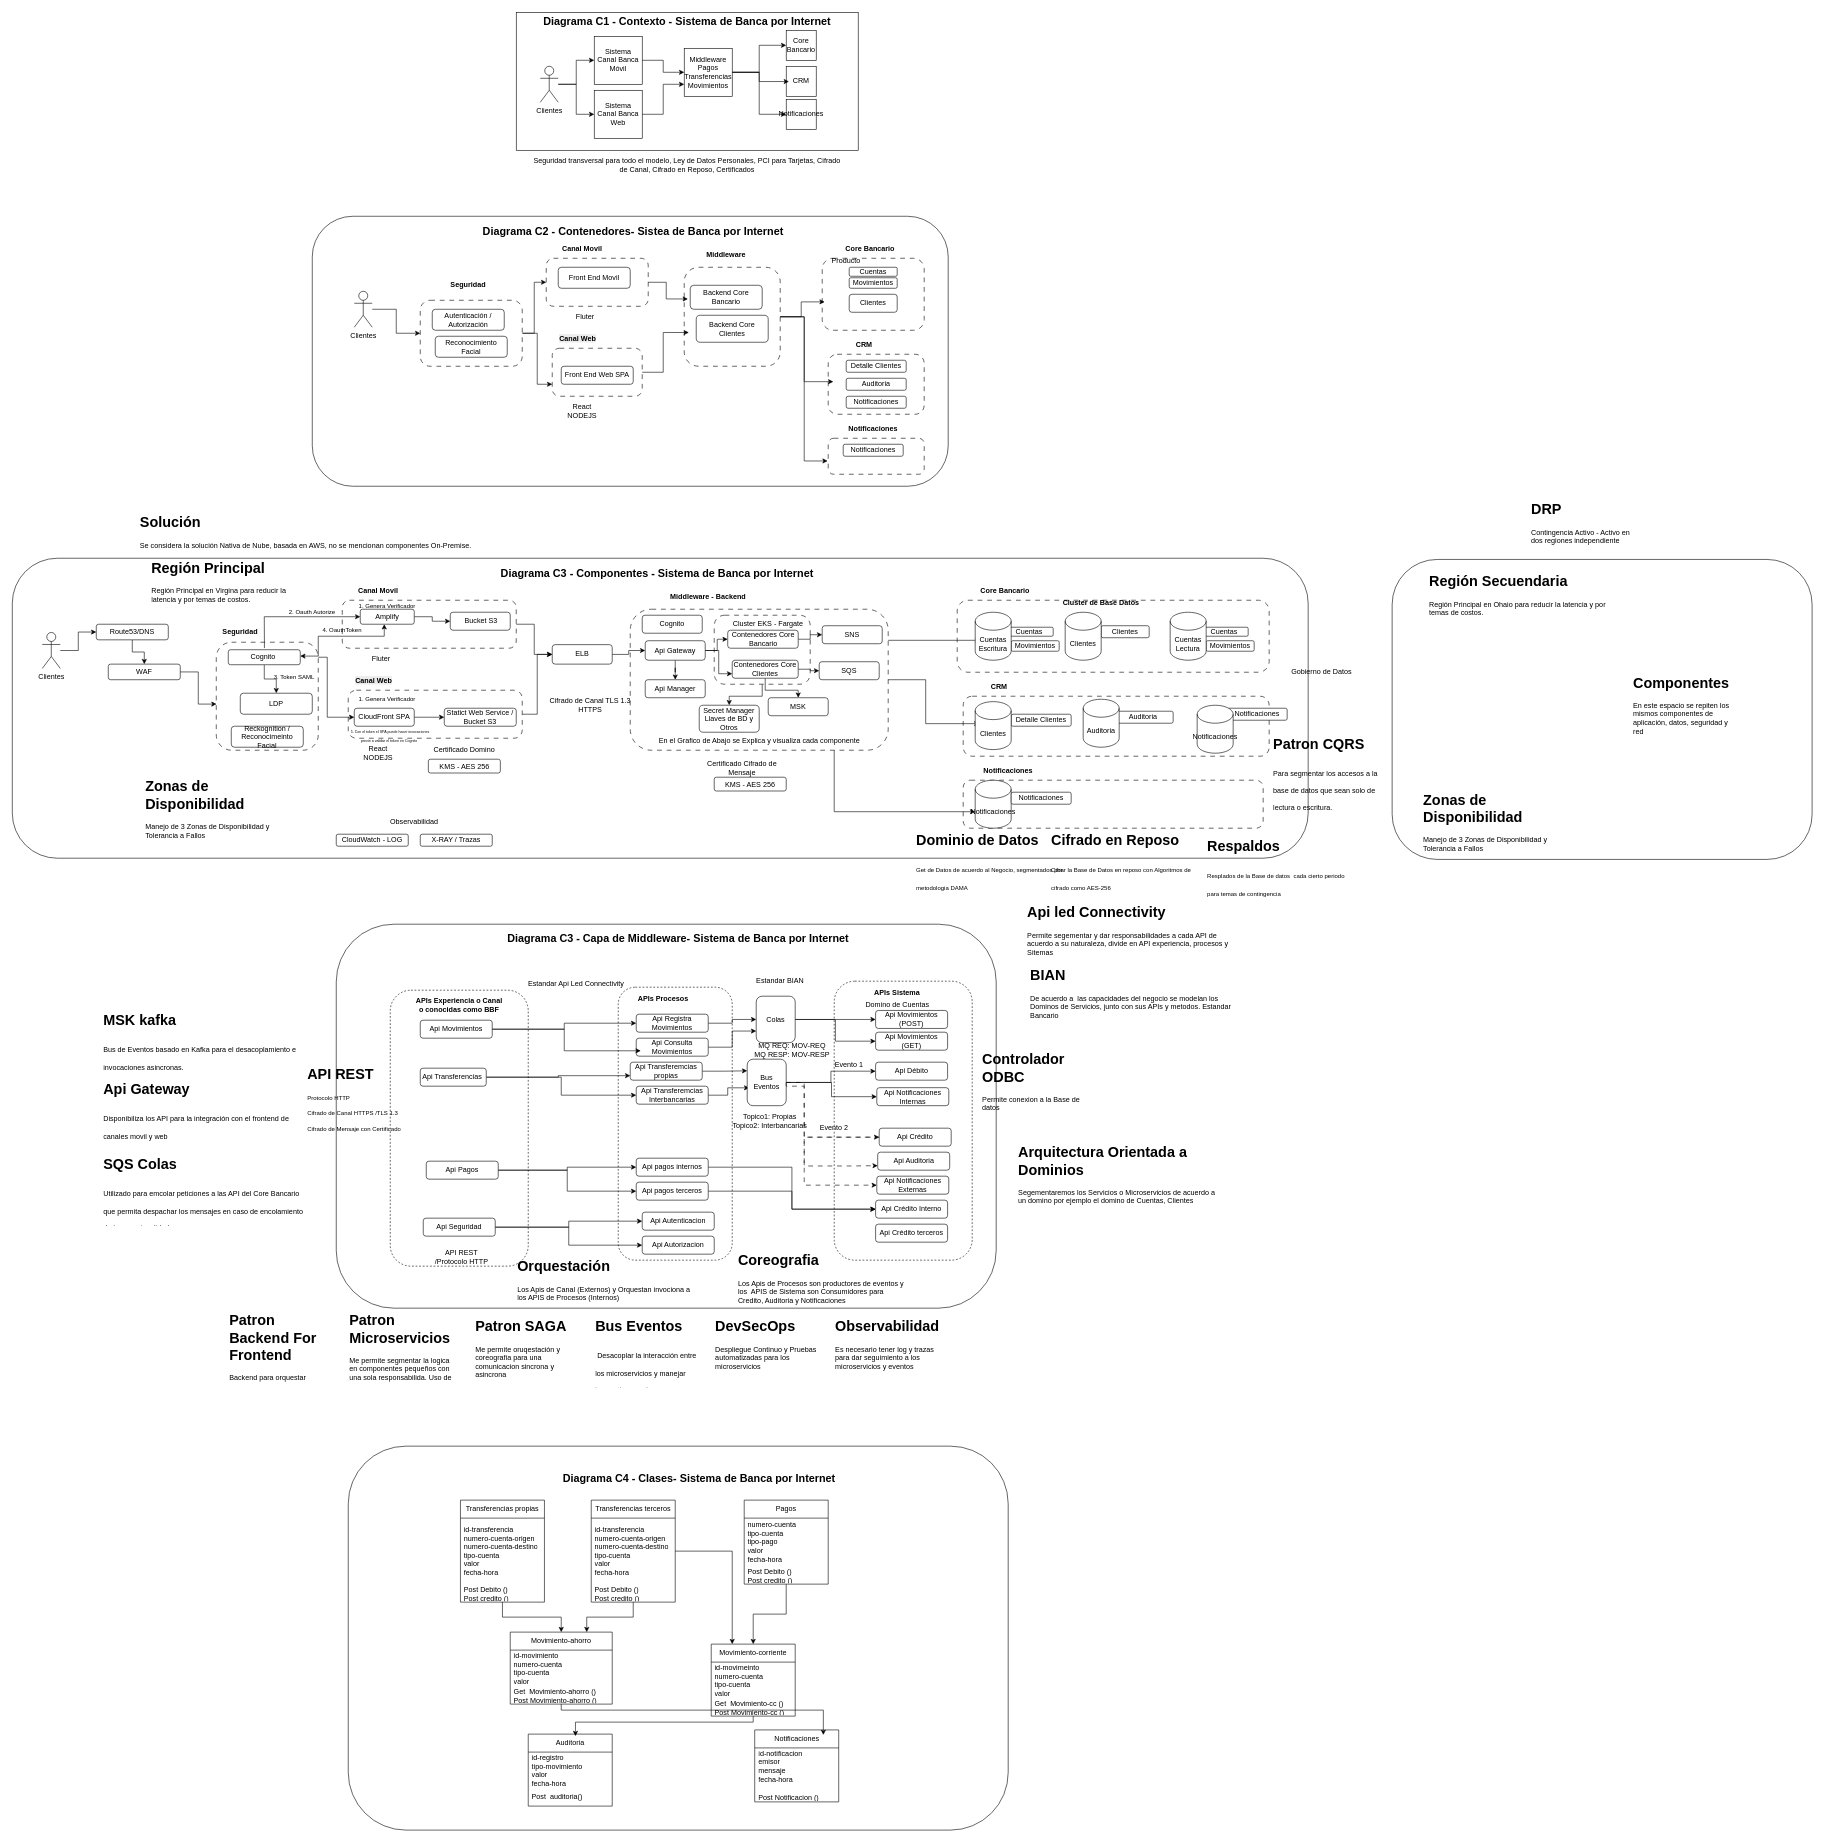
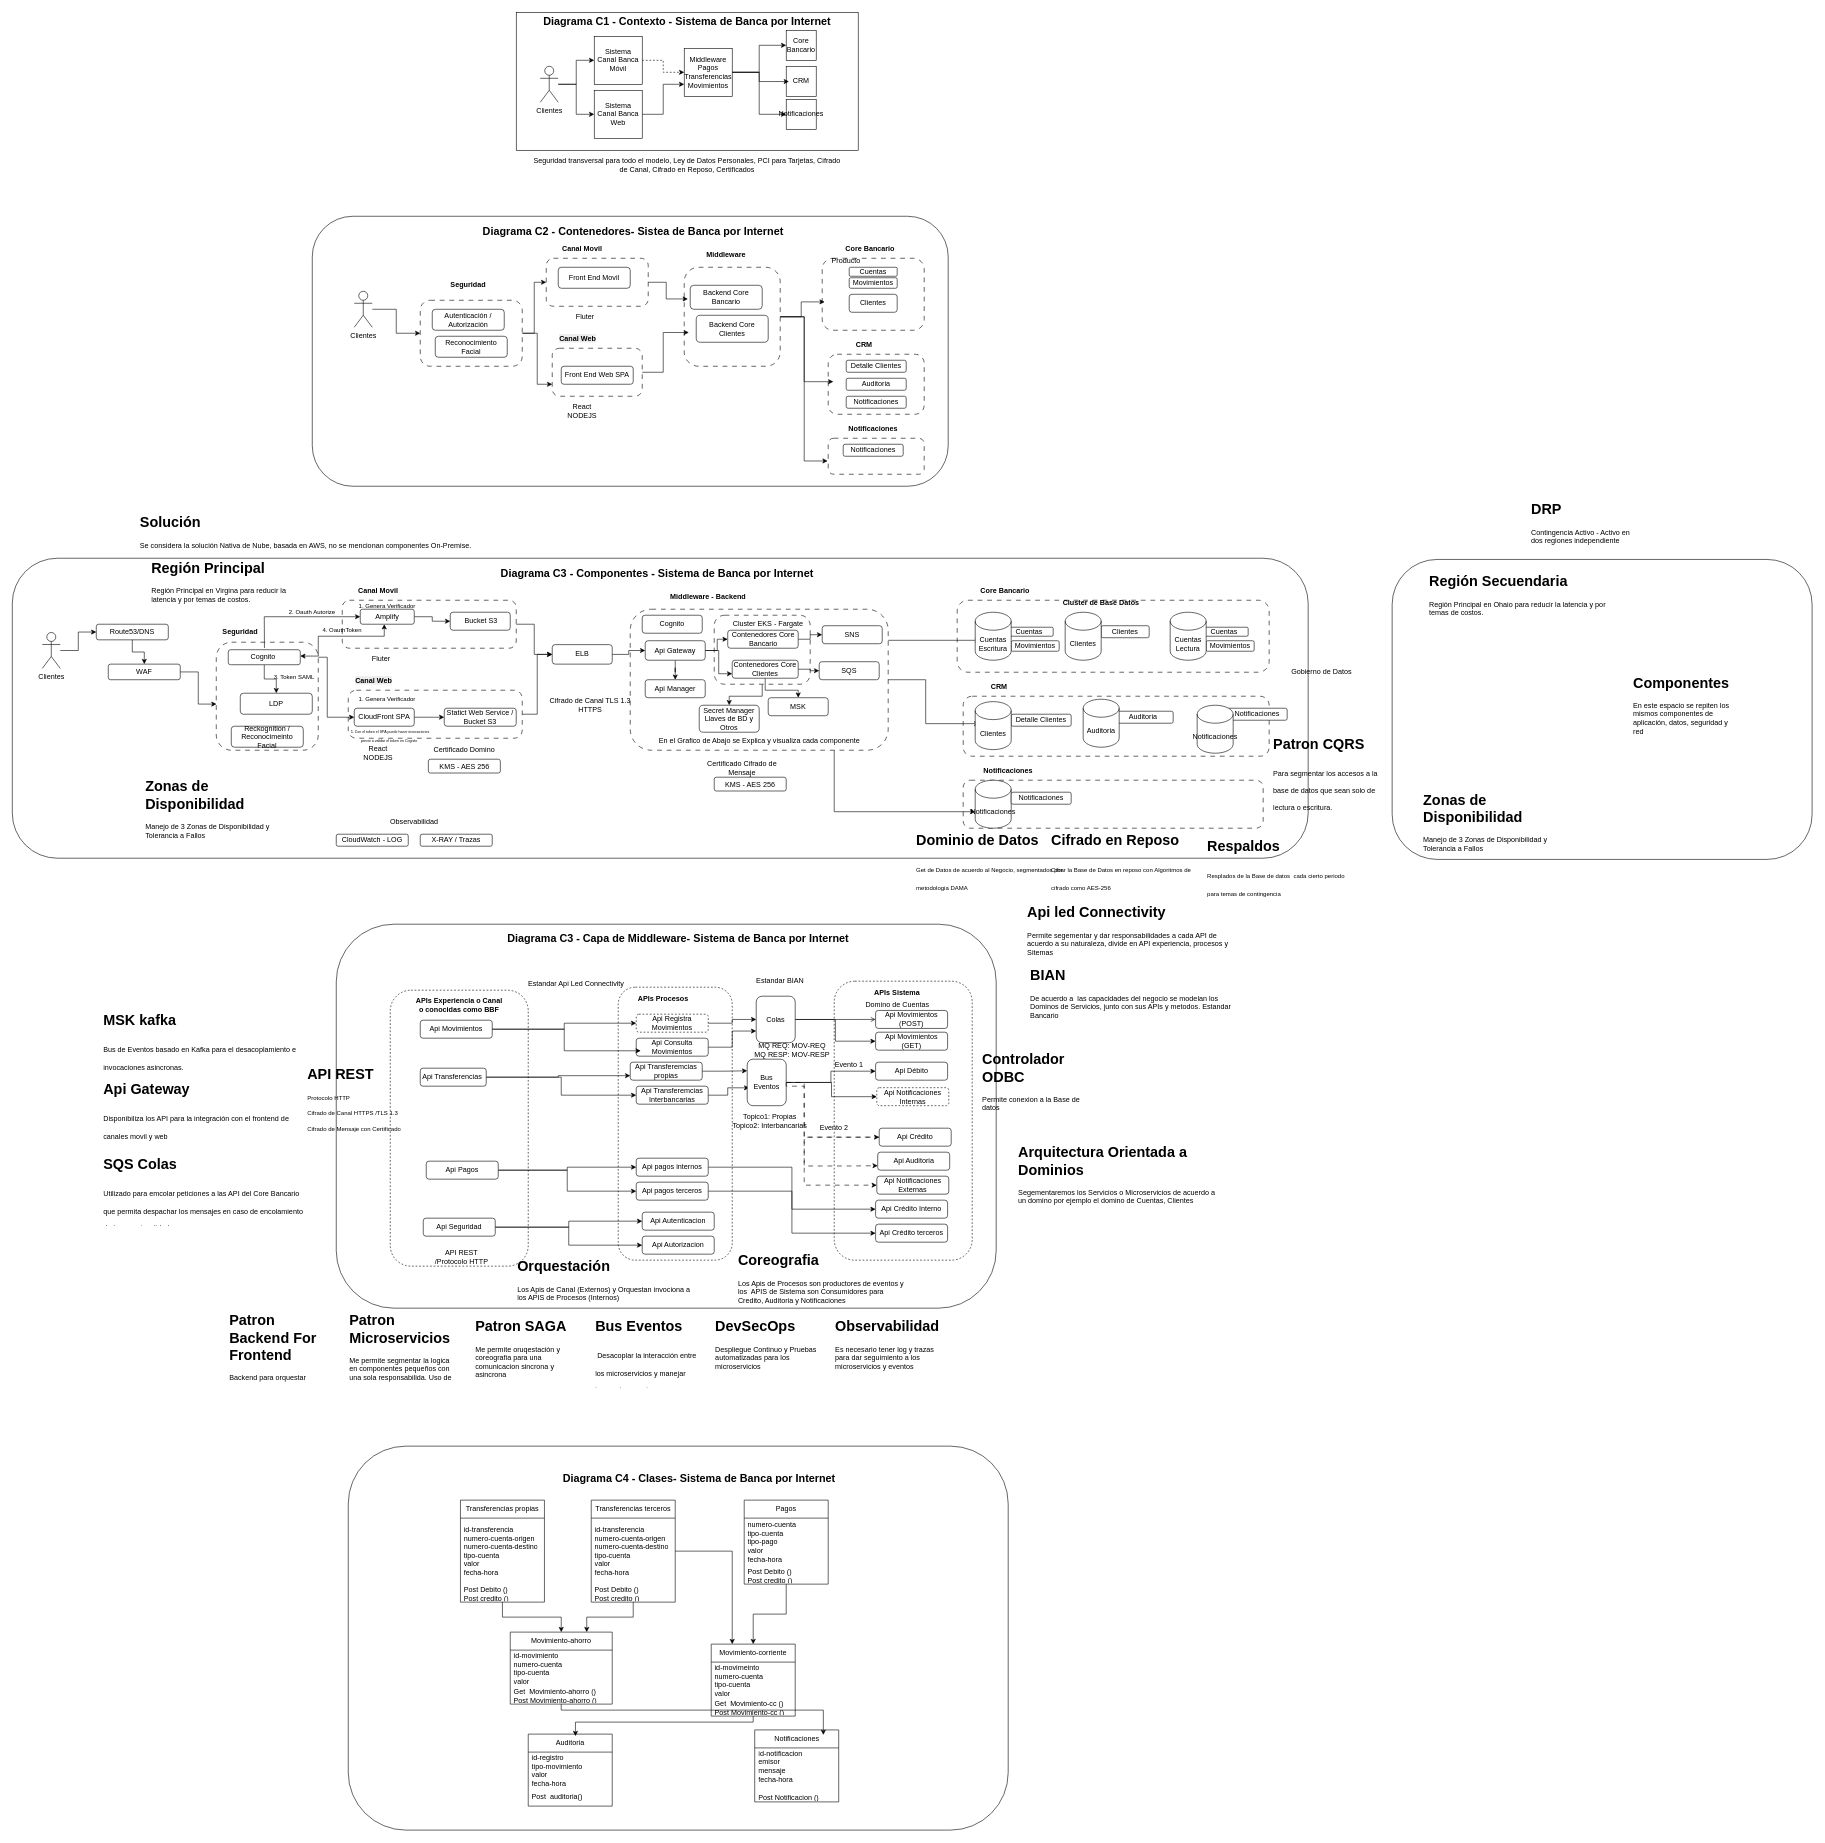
(663, 64) -> (663, 64)
(870, 1020) -> (871, 1020)
(672, 1023) -> (672, 1023)
(913, 1097) -> (913, 1097)
(872, 1209) -> (870, 1233)
